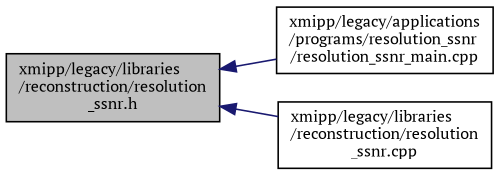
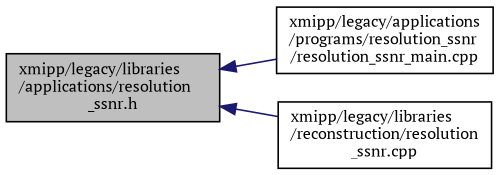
(113, 88) -> (113, 88)
